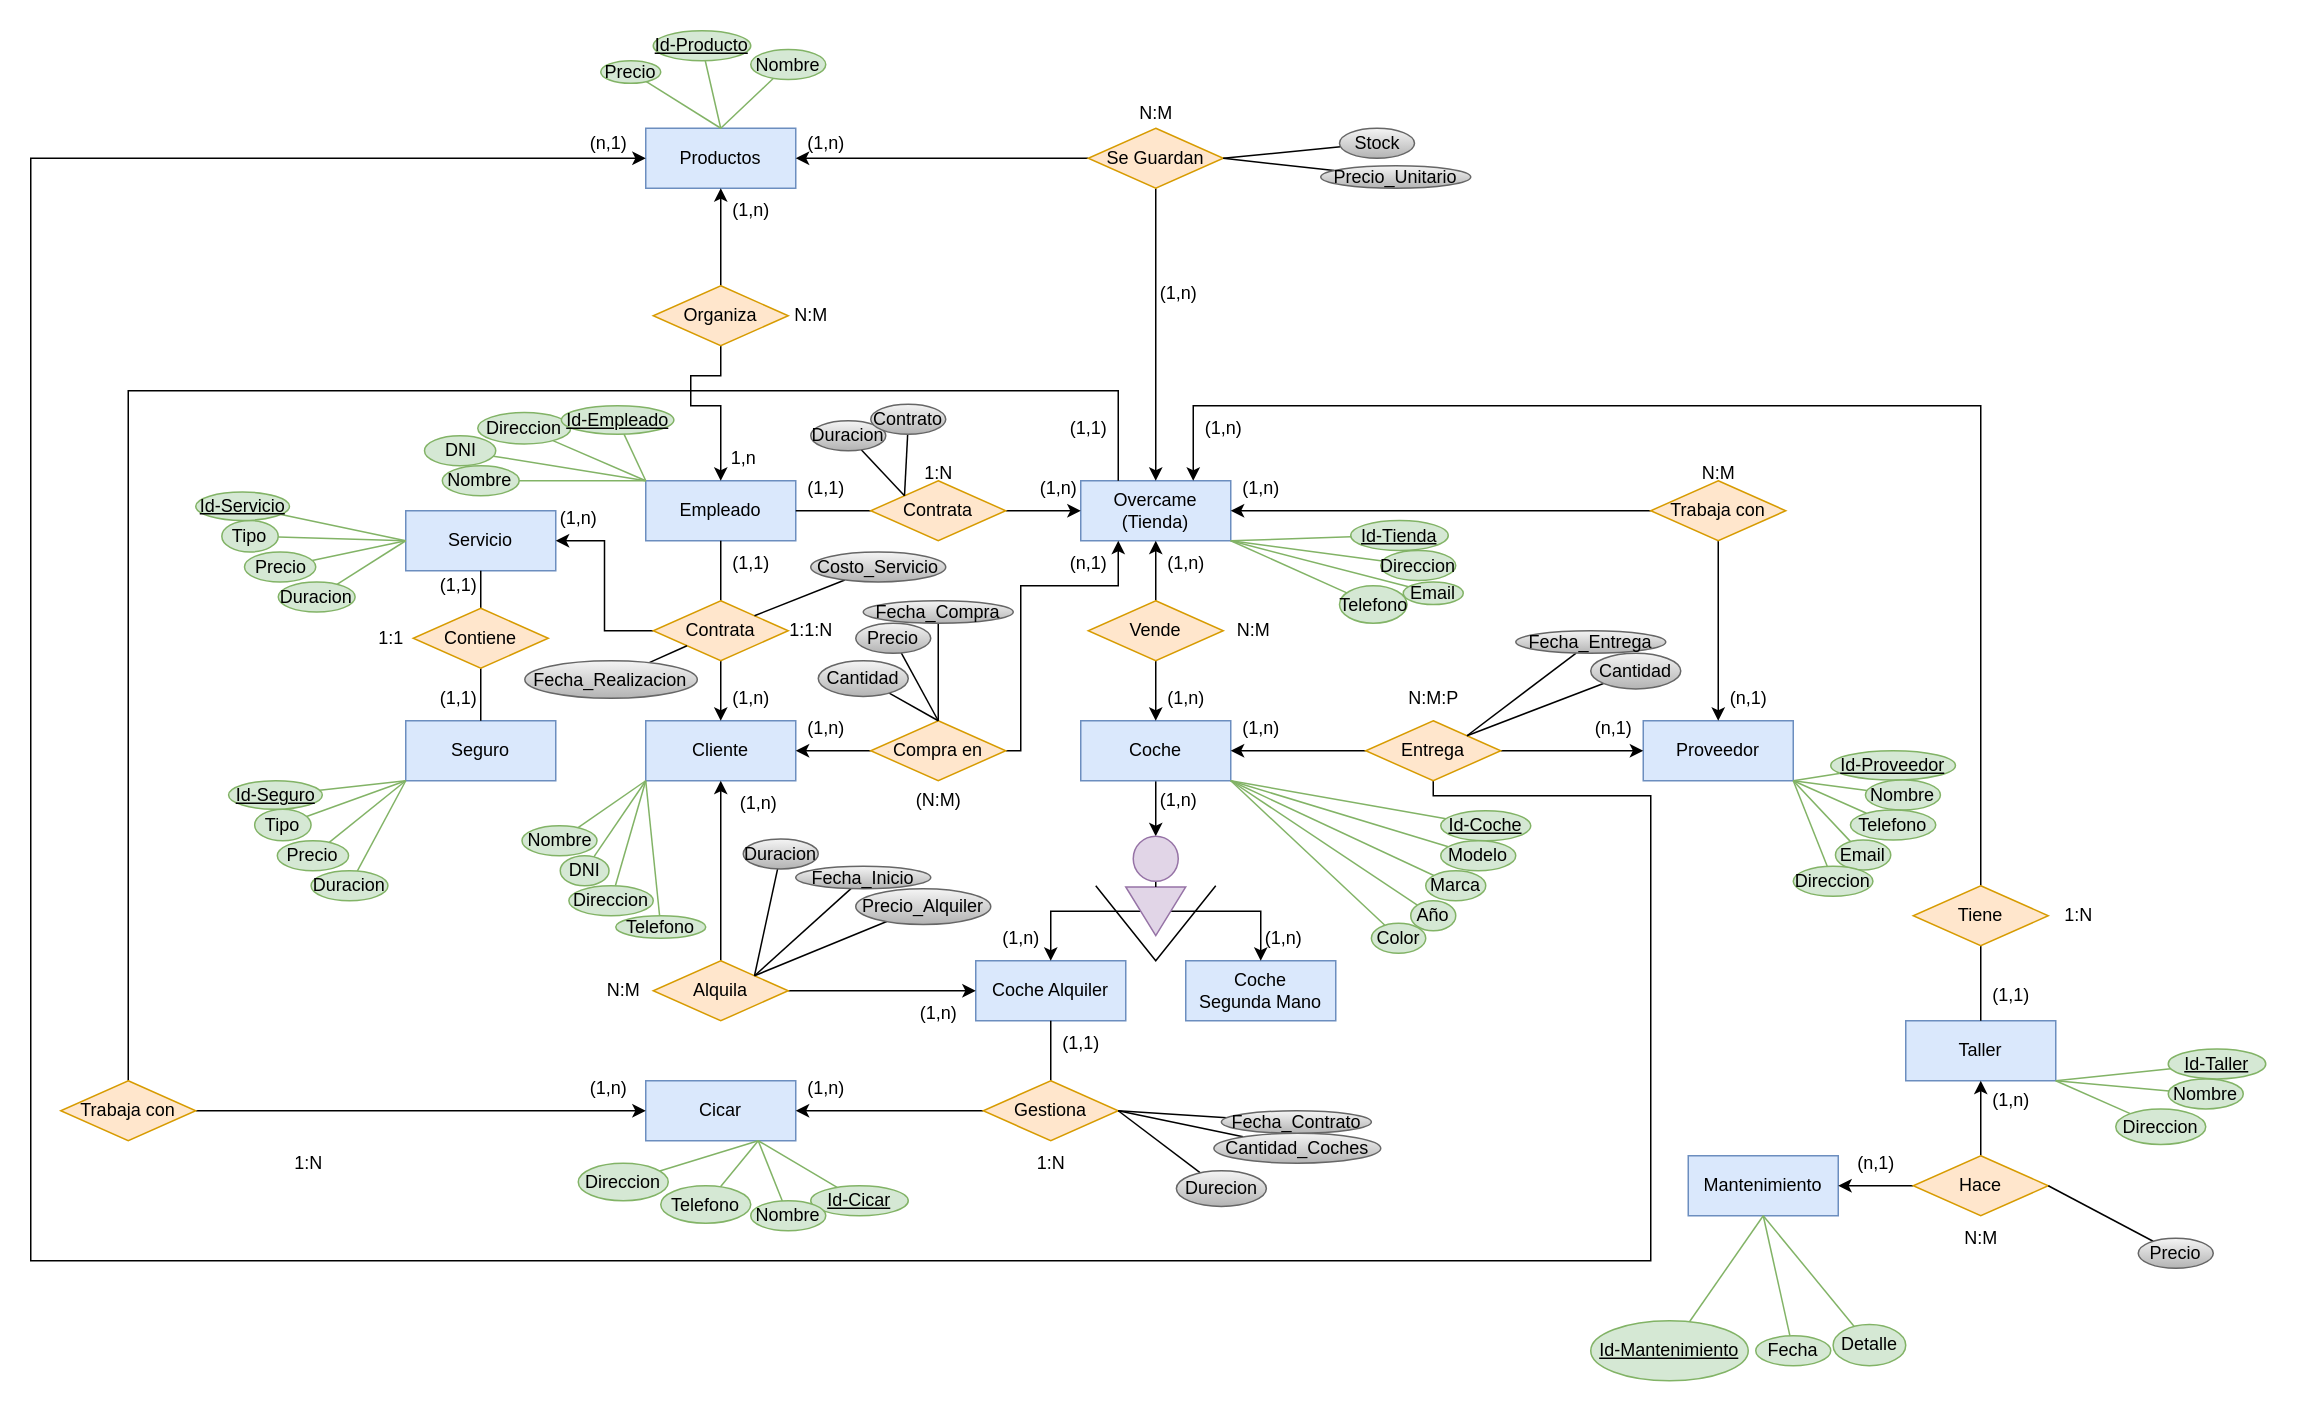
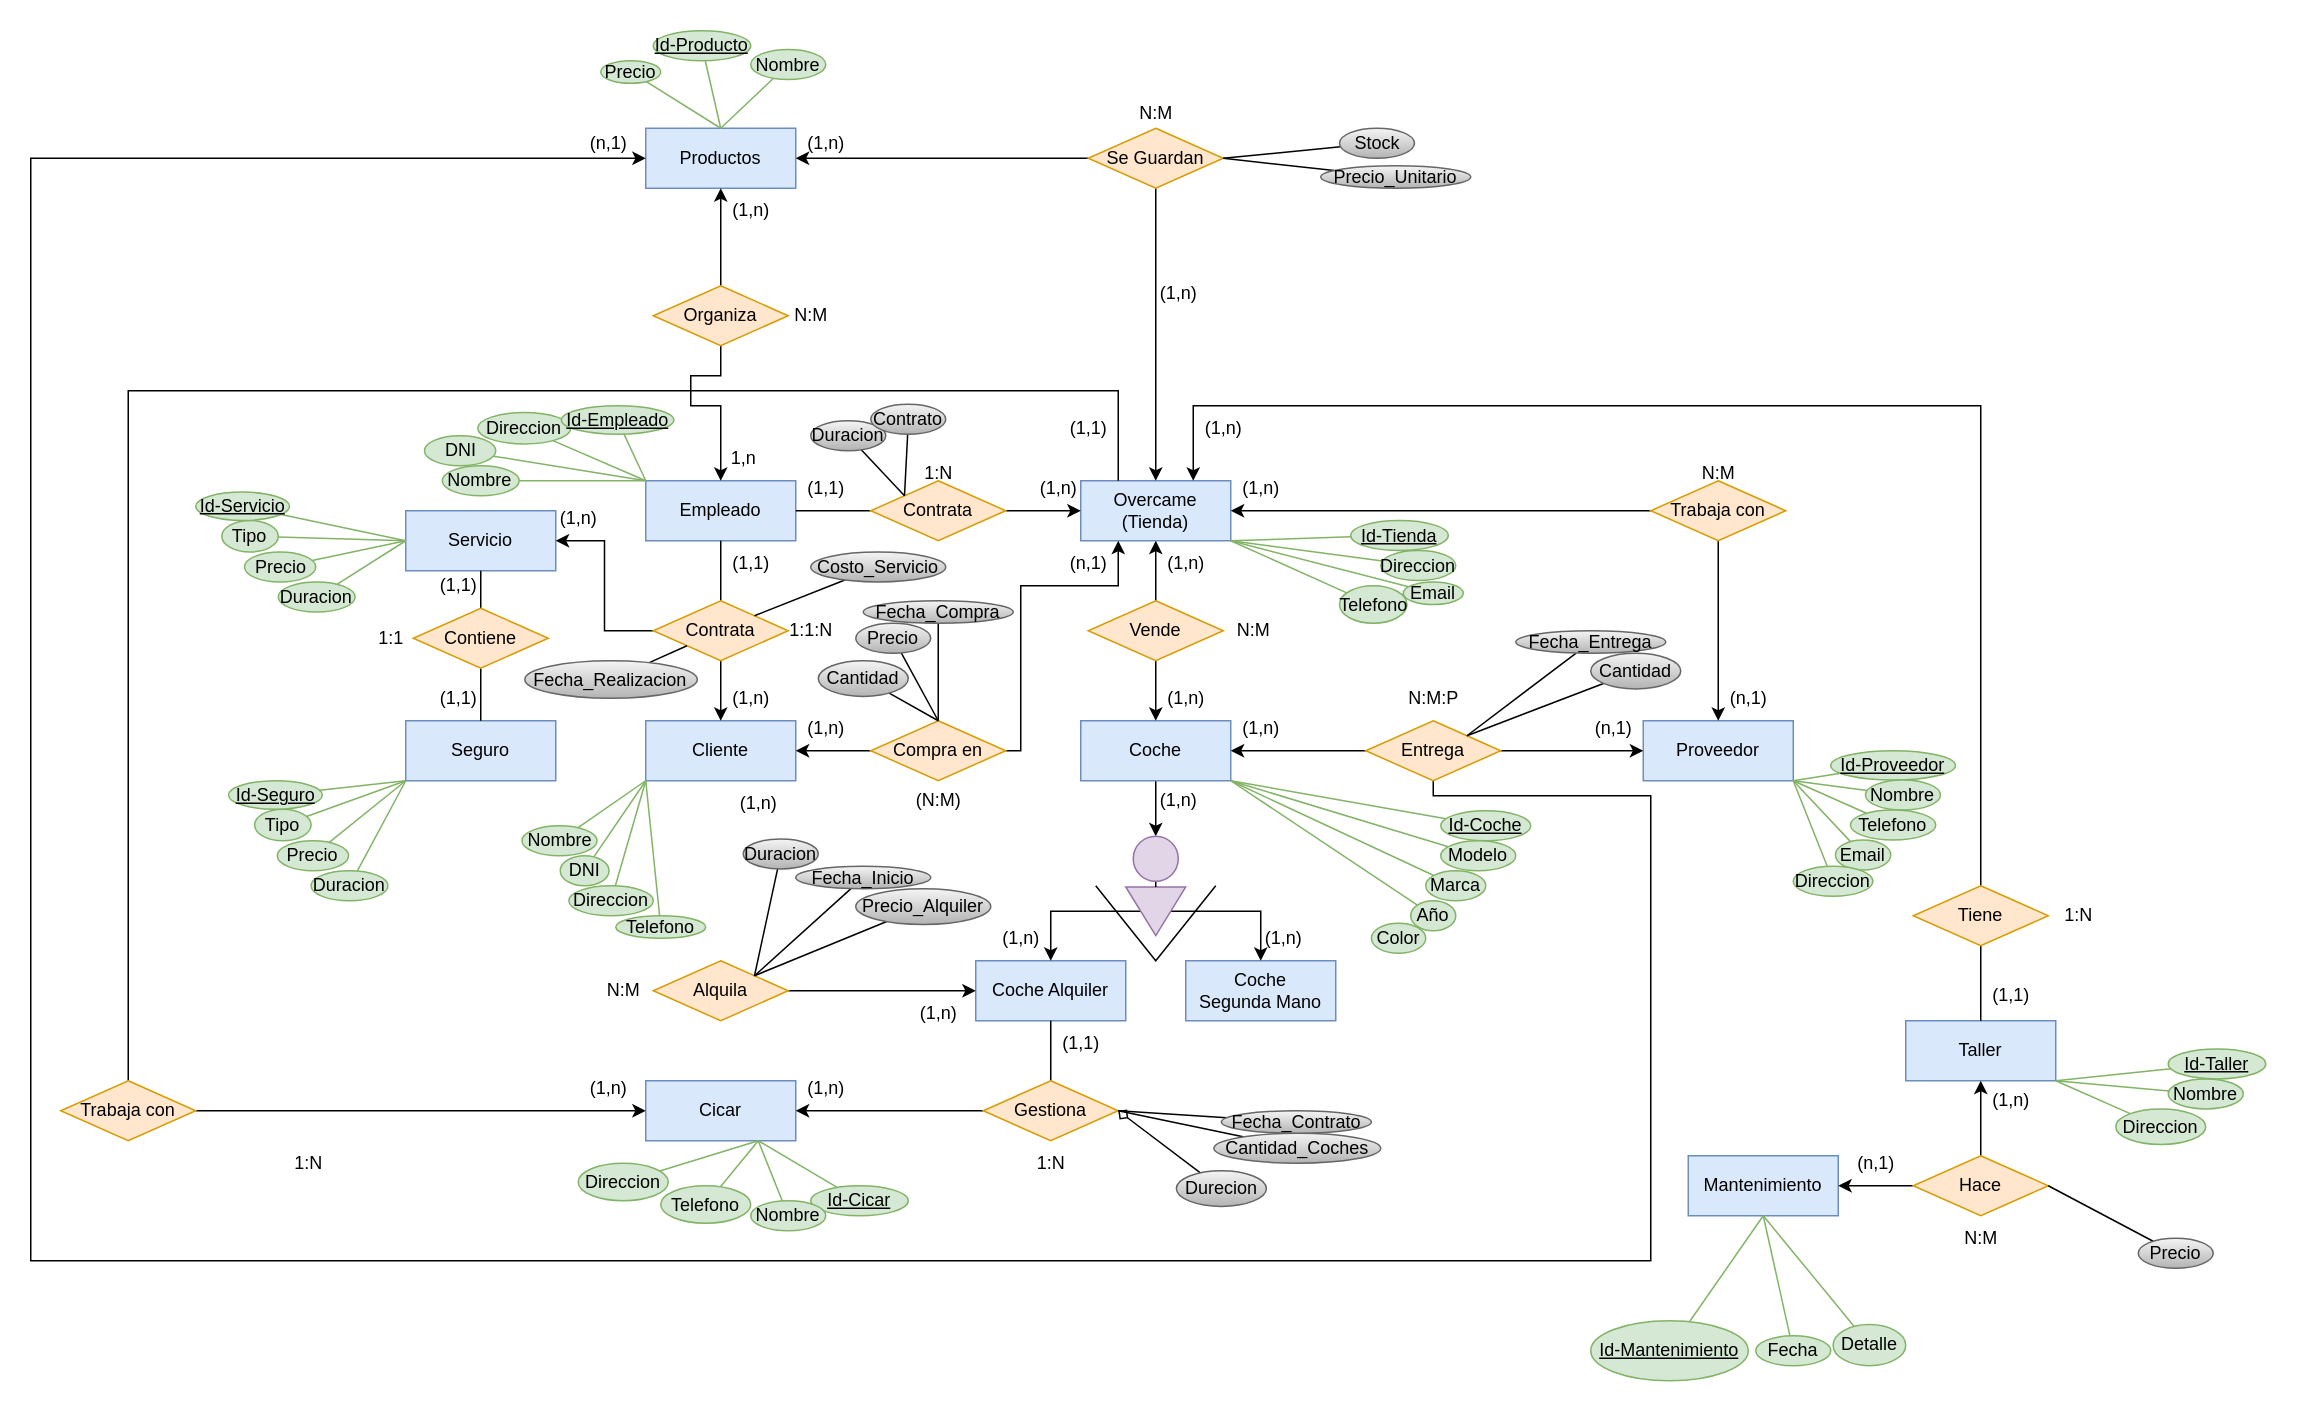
(1311, 856) -> none
(721, 876) -> none
(1124, 1115) -> (1128, 1118)
